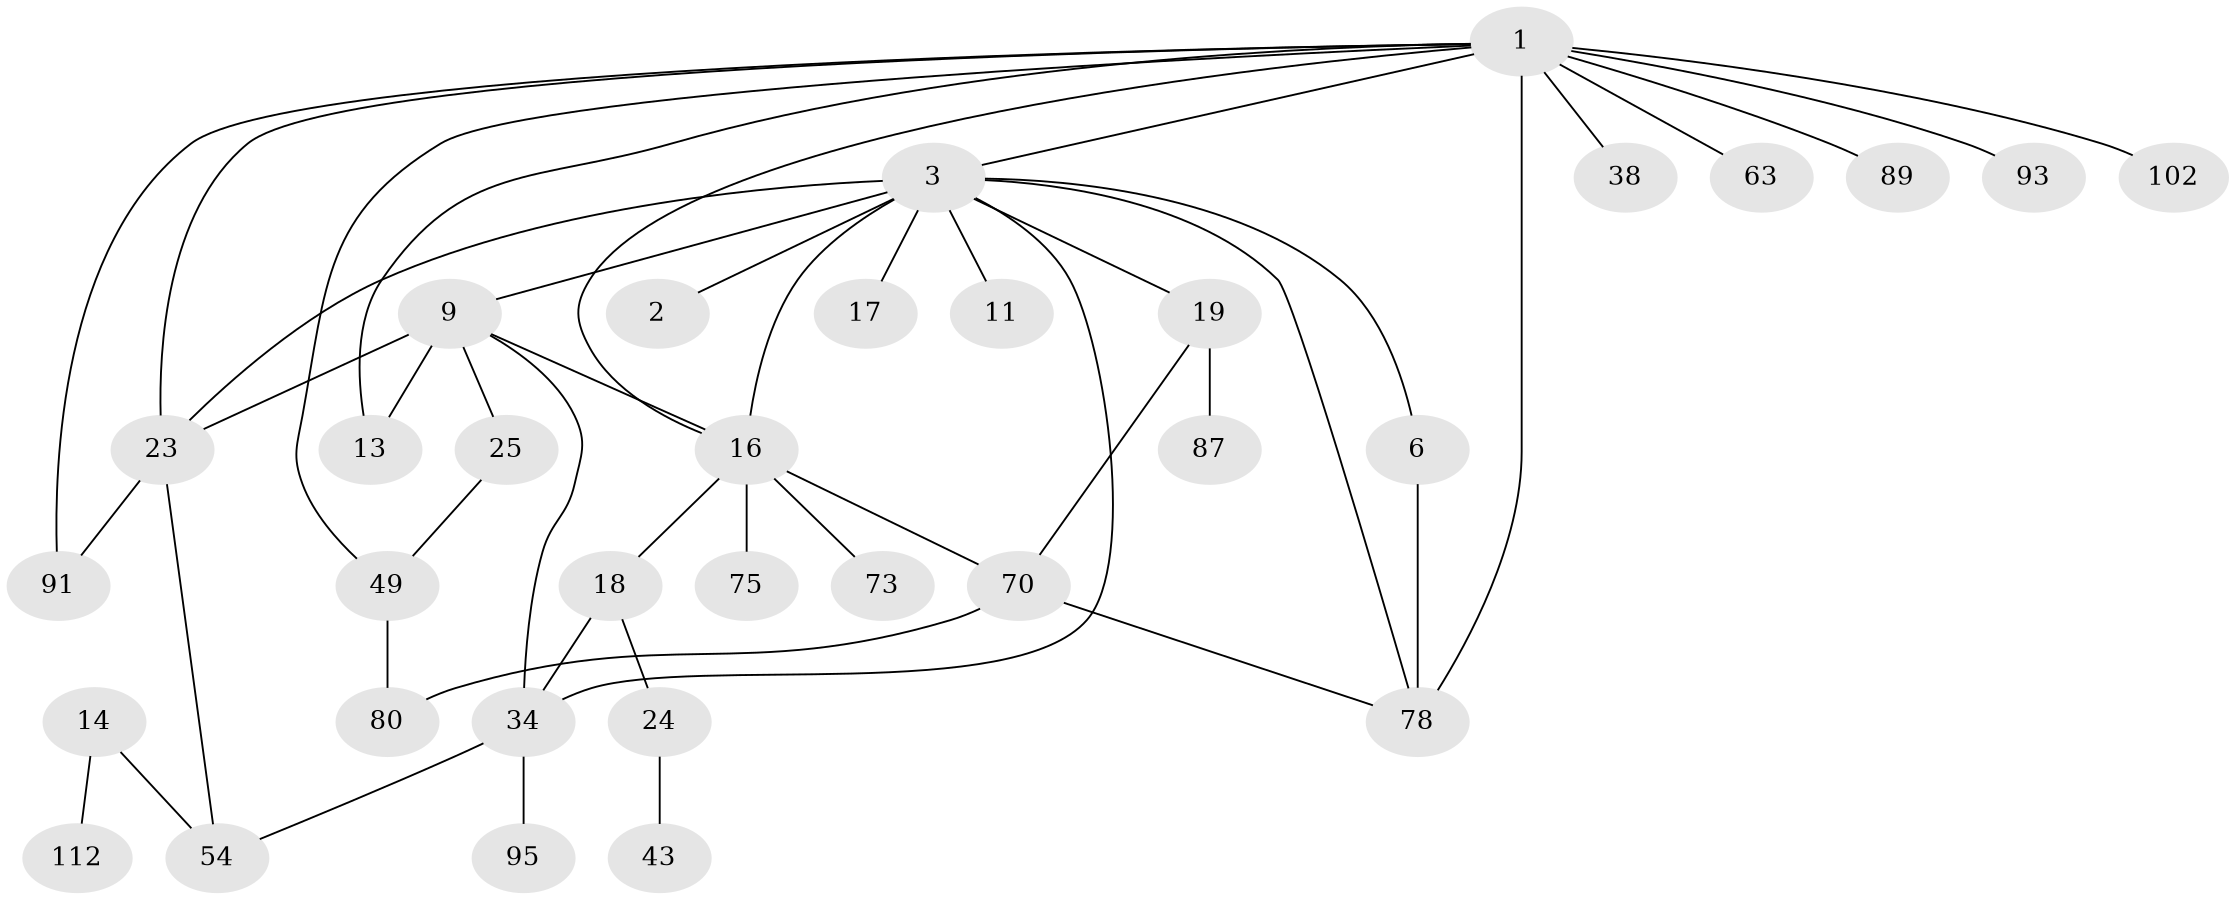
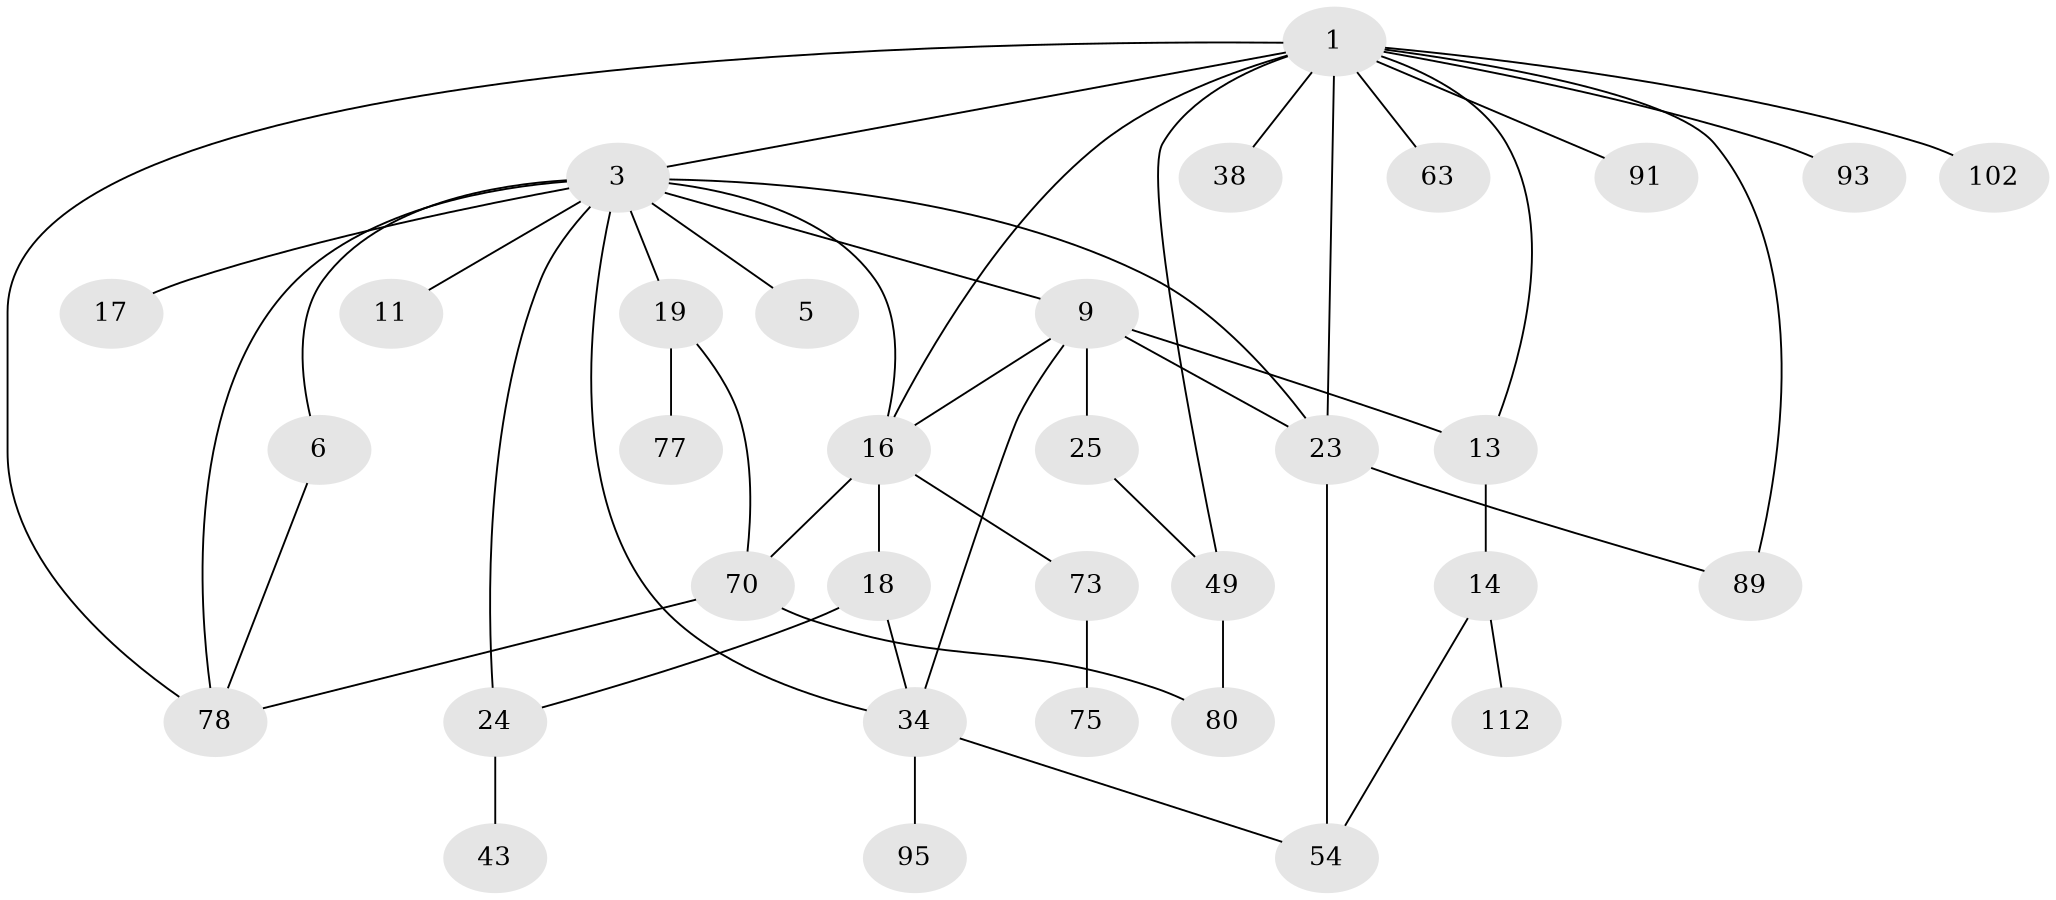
(658, 314) -> (807, 314)
none -> (501, 437)
(1210, 450) -> (671, 450)
(111, 518) -> (1537, 522)
(747, 518) -> (1087, 654)
none -> (1486, 518)
